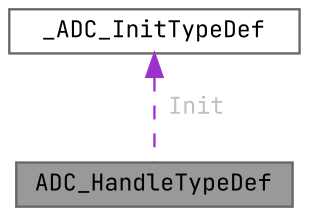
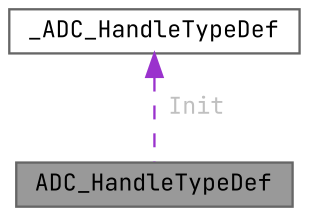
(154, 31) -> (154, 31)
